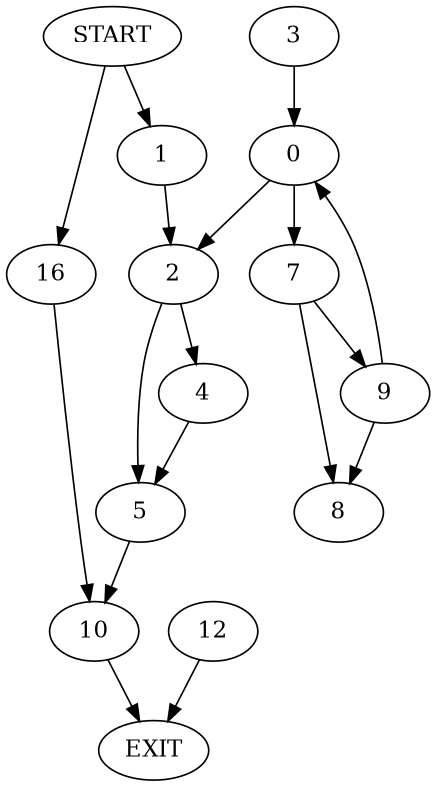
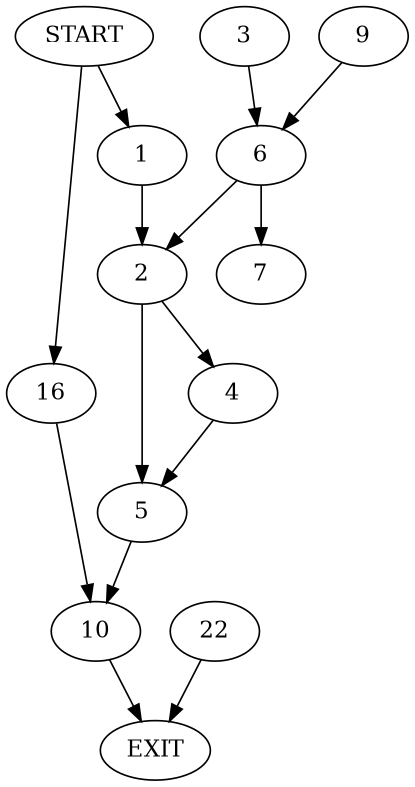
(294, 155) -> (261, 155)
(335, 327) -> none
(339, 512) -> none
(213, 631) -> (215, 631)
